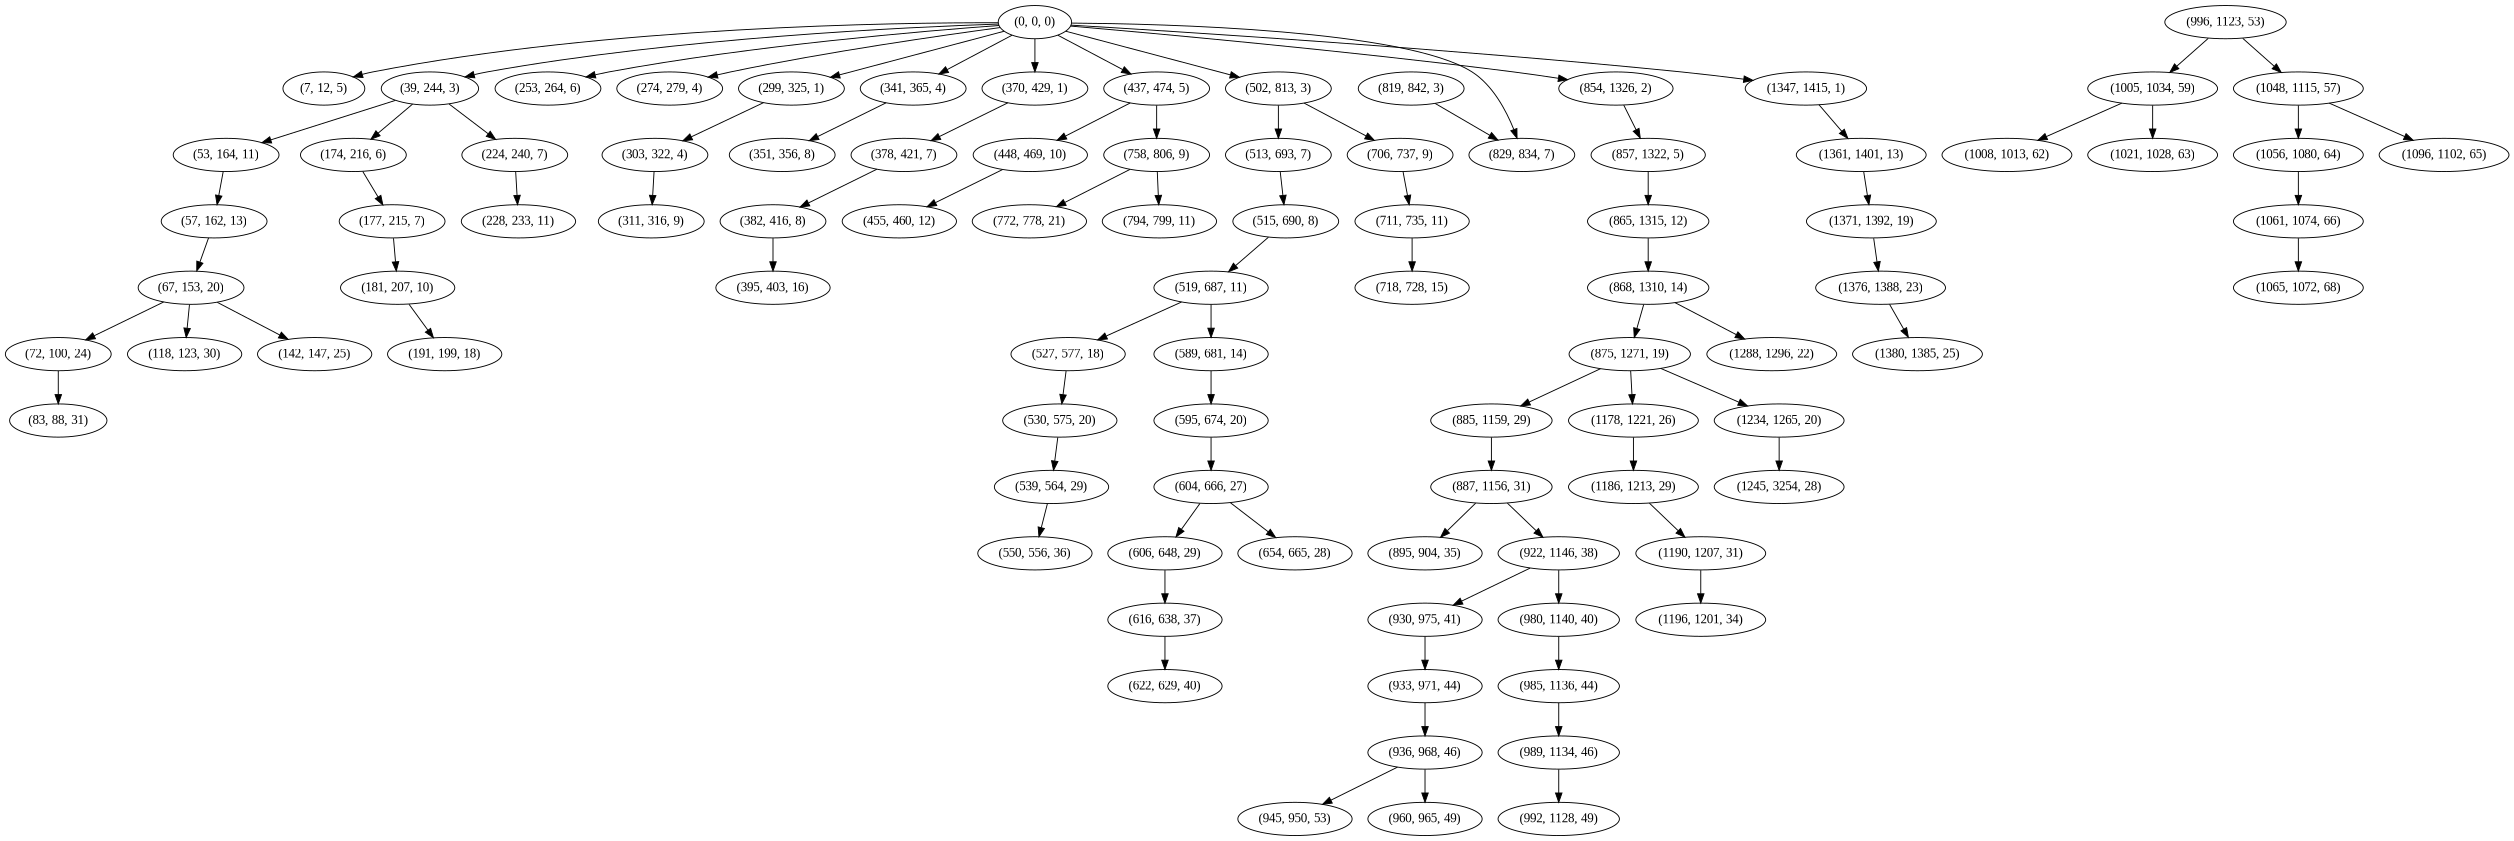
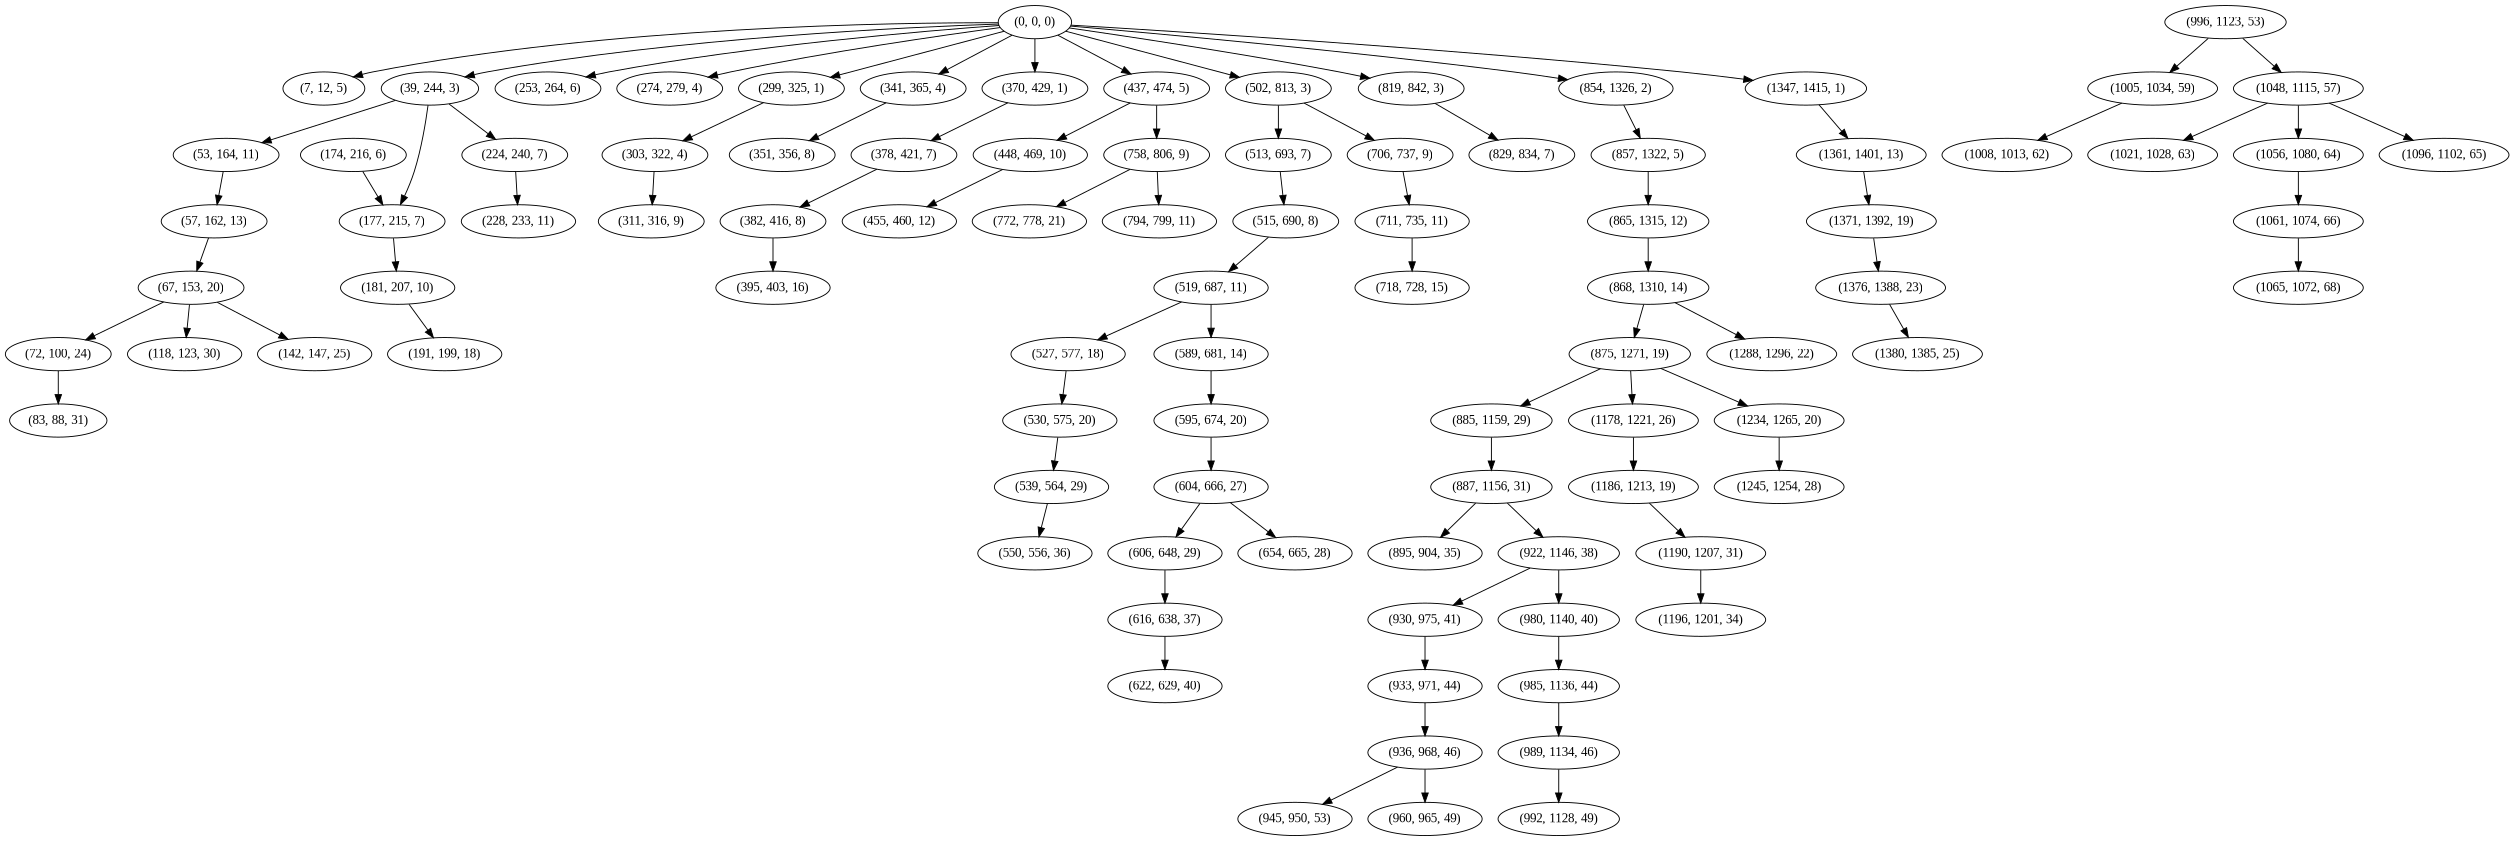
(1310, 35) -> (1215, 50)
(2153, 117) -> (2230, 120)
(395, 119) -> (420, 151)
(1633, 487) -> (1633, 487)
(1779, 487) -> (1779, 487)
